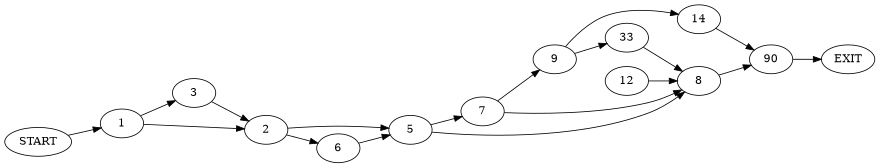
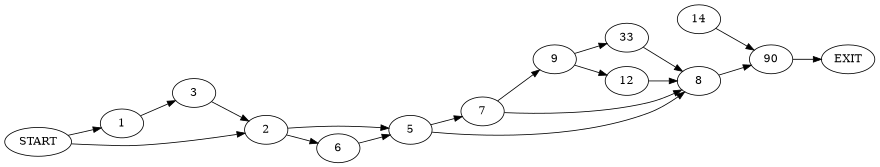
(613, 14) -> (587, 69)
(190, 126) -> (154, 144)
